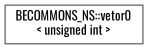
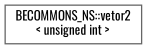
(74, 24) -> (73, 24)
